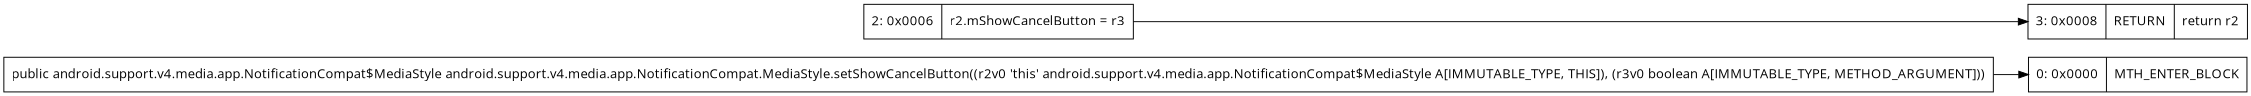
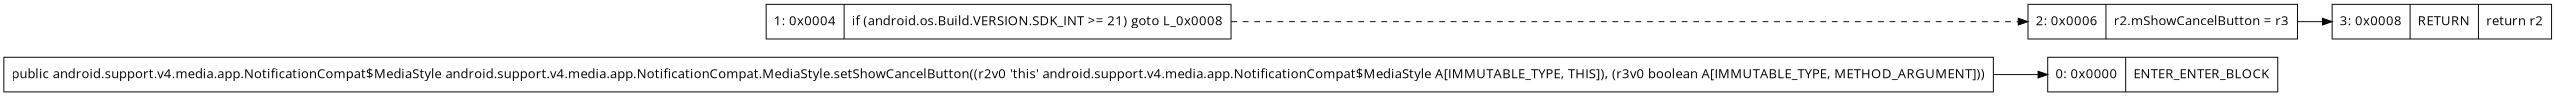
none -> (999, 22)
(2177, 74) -> (2202, 74)
